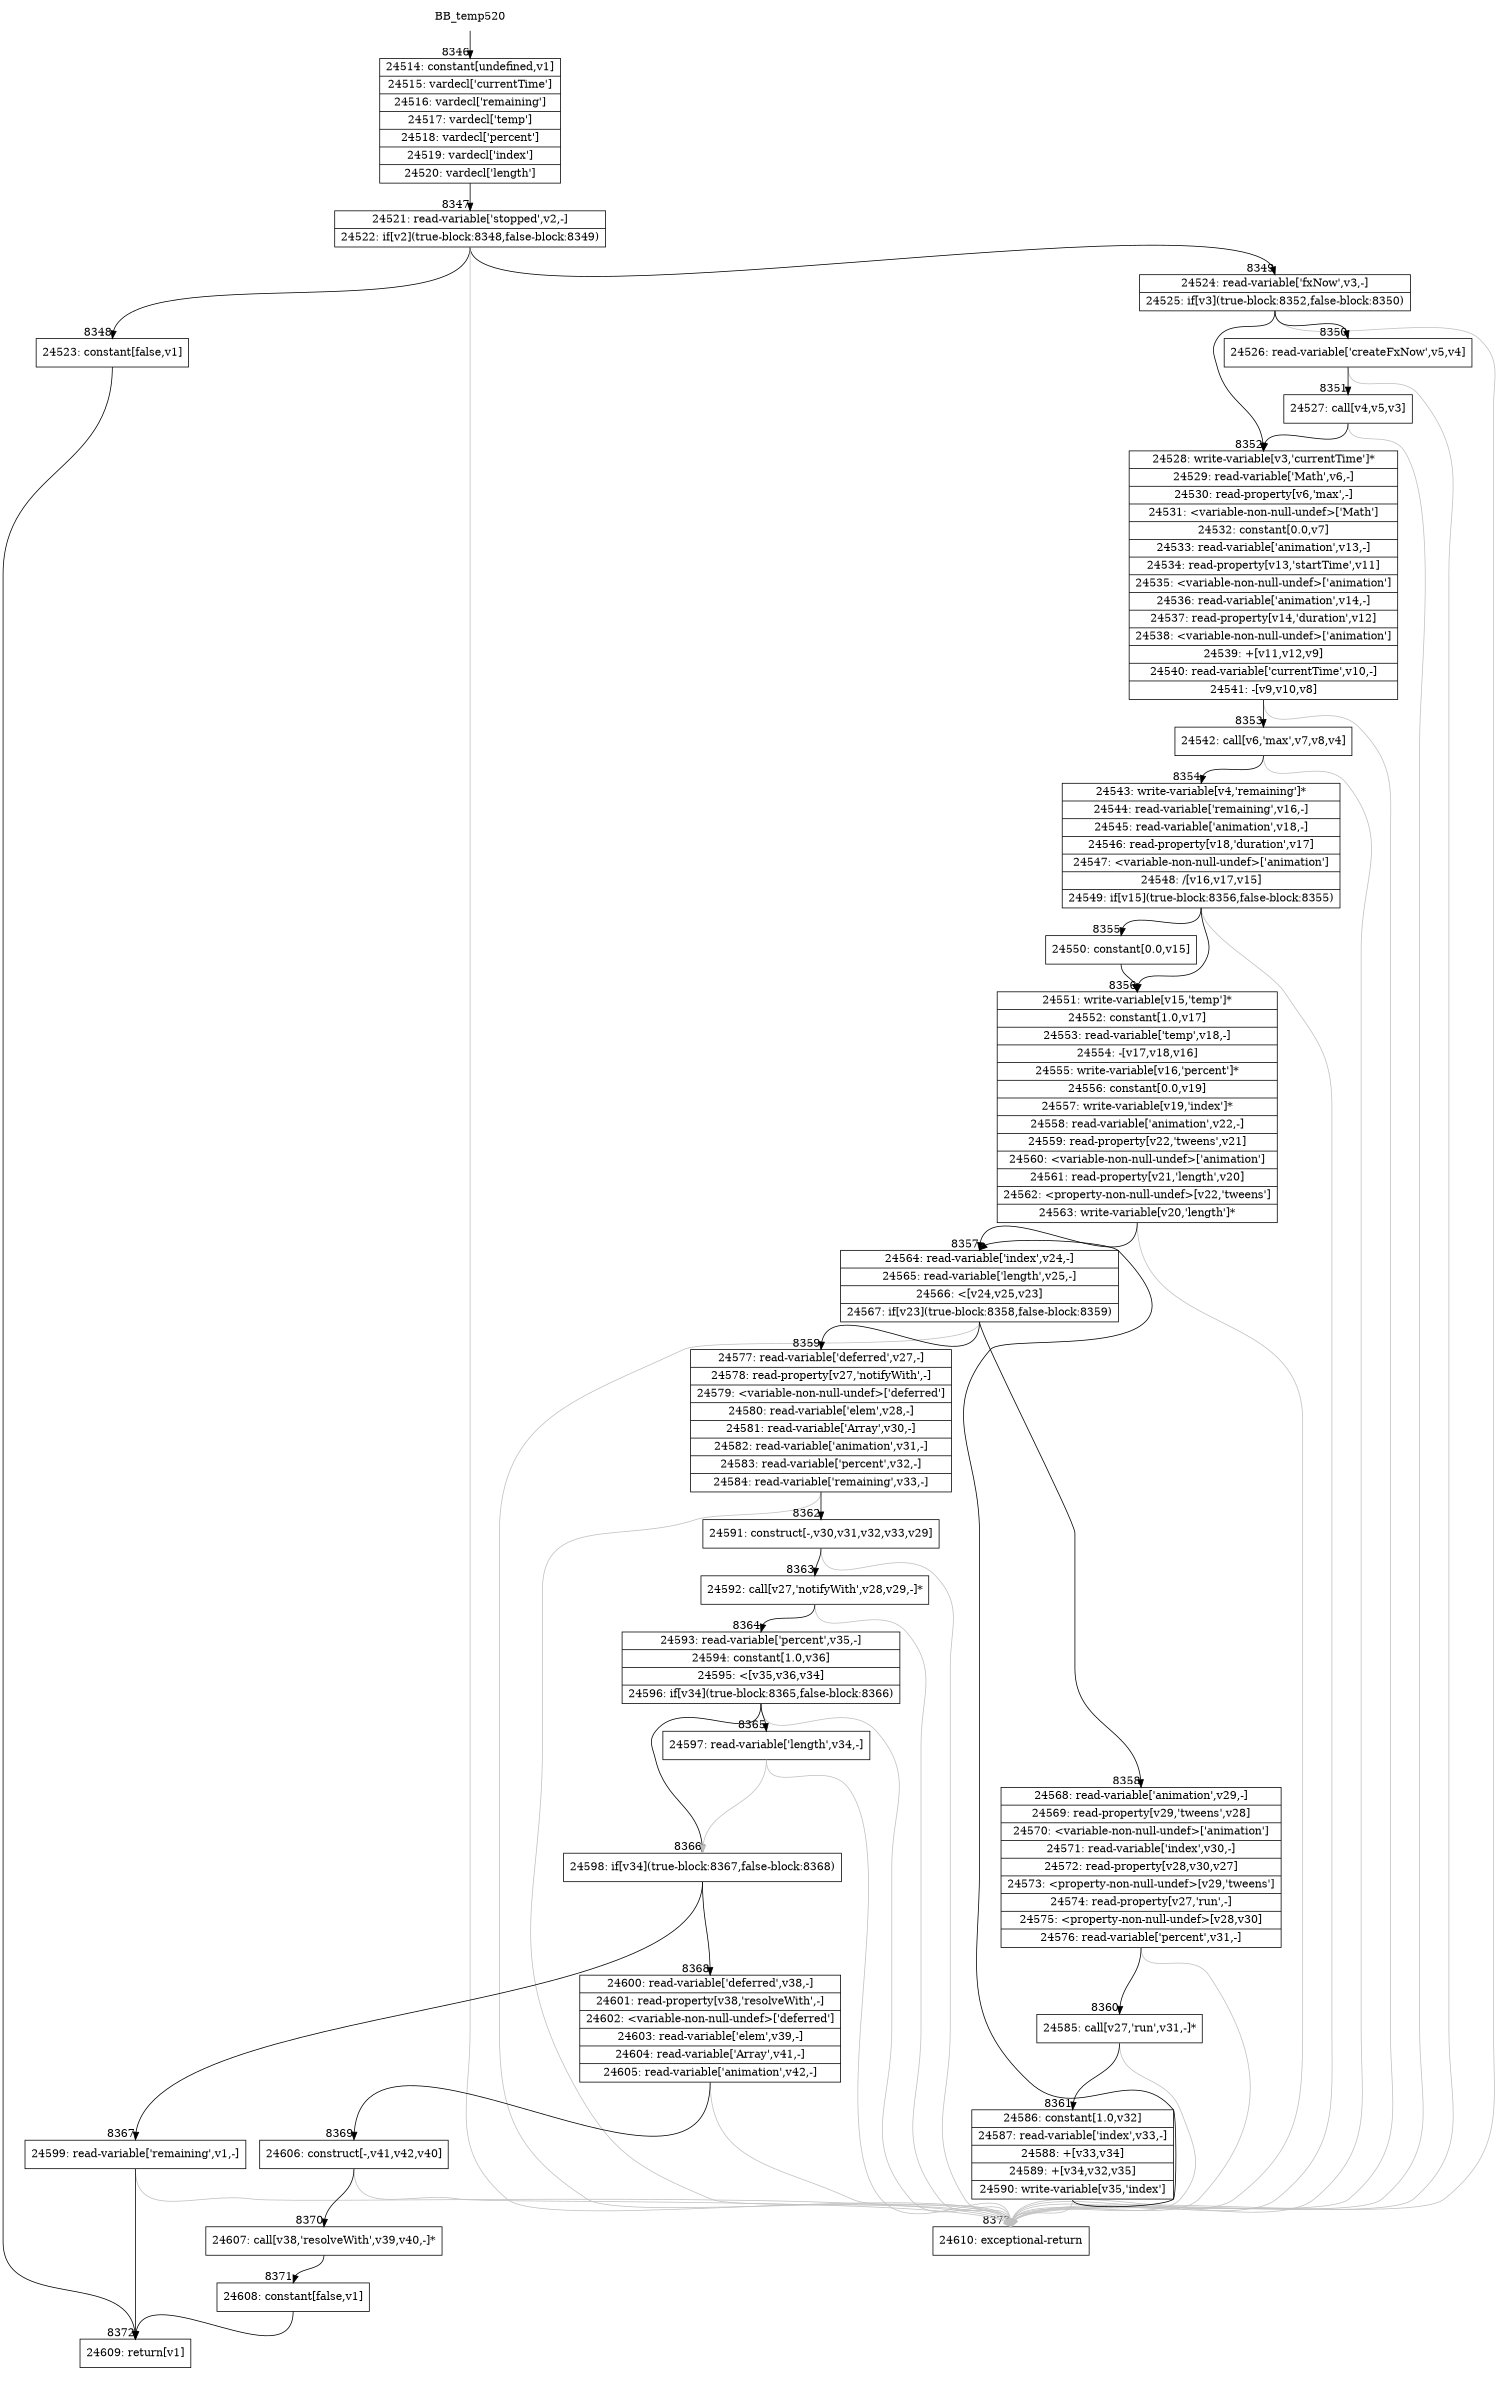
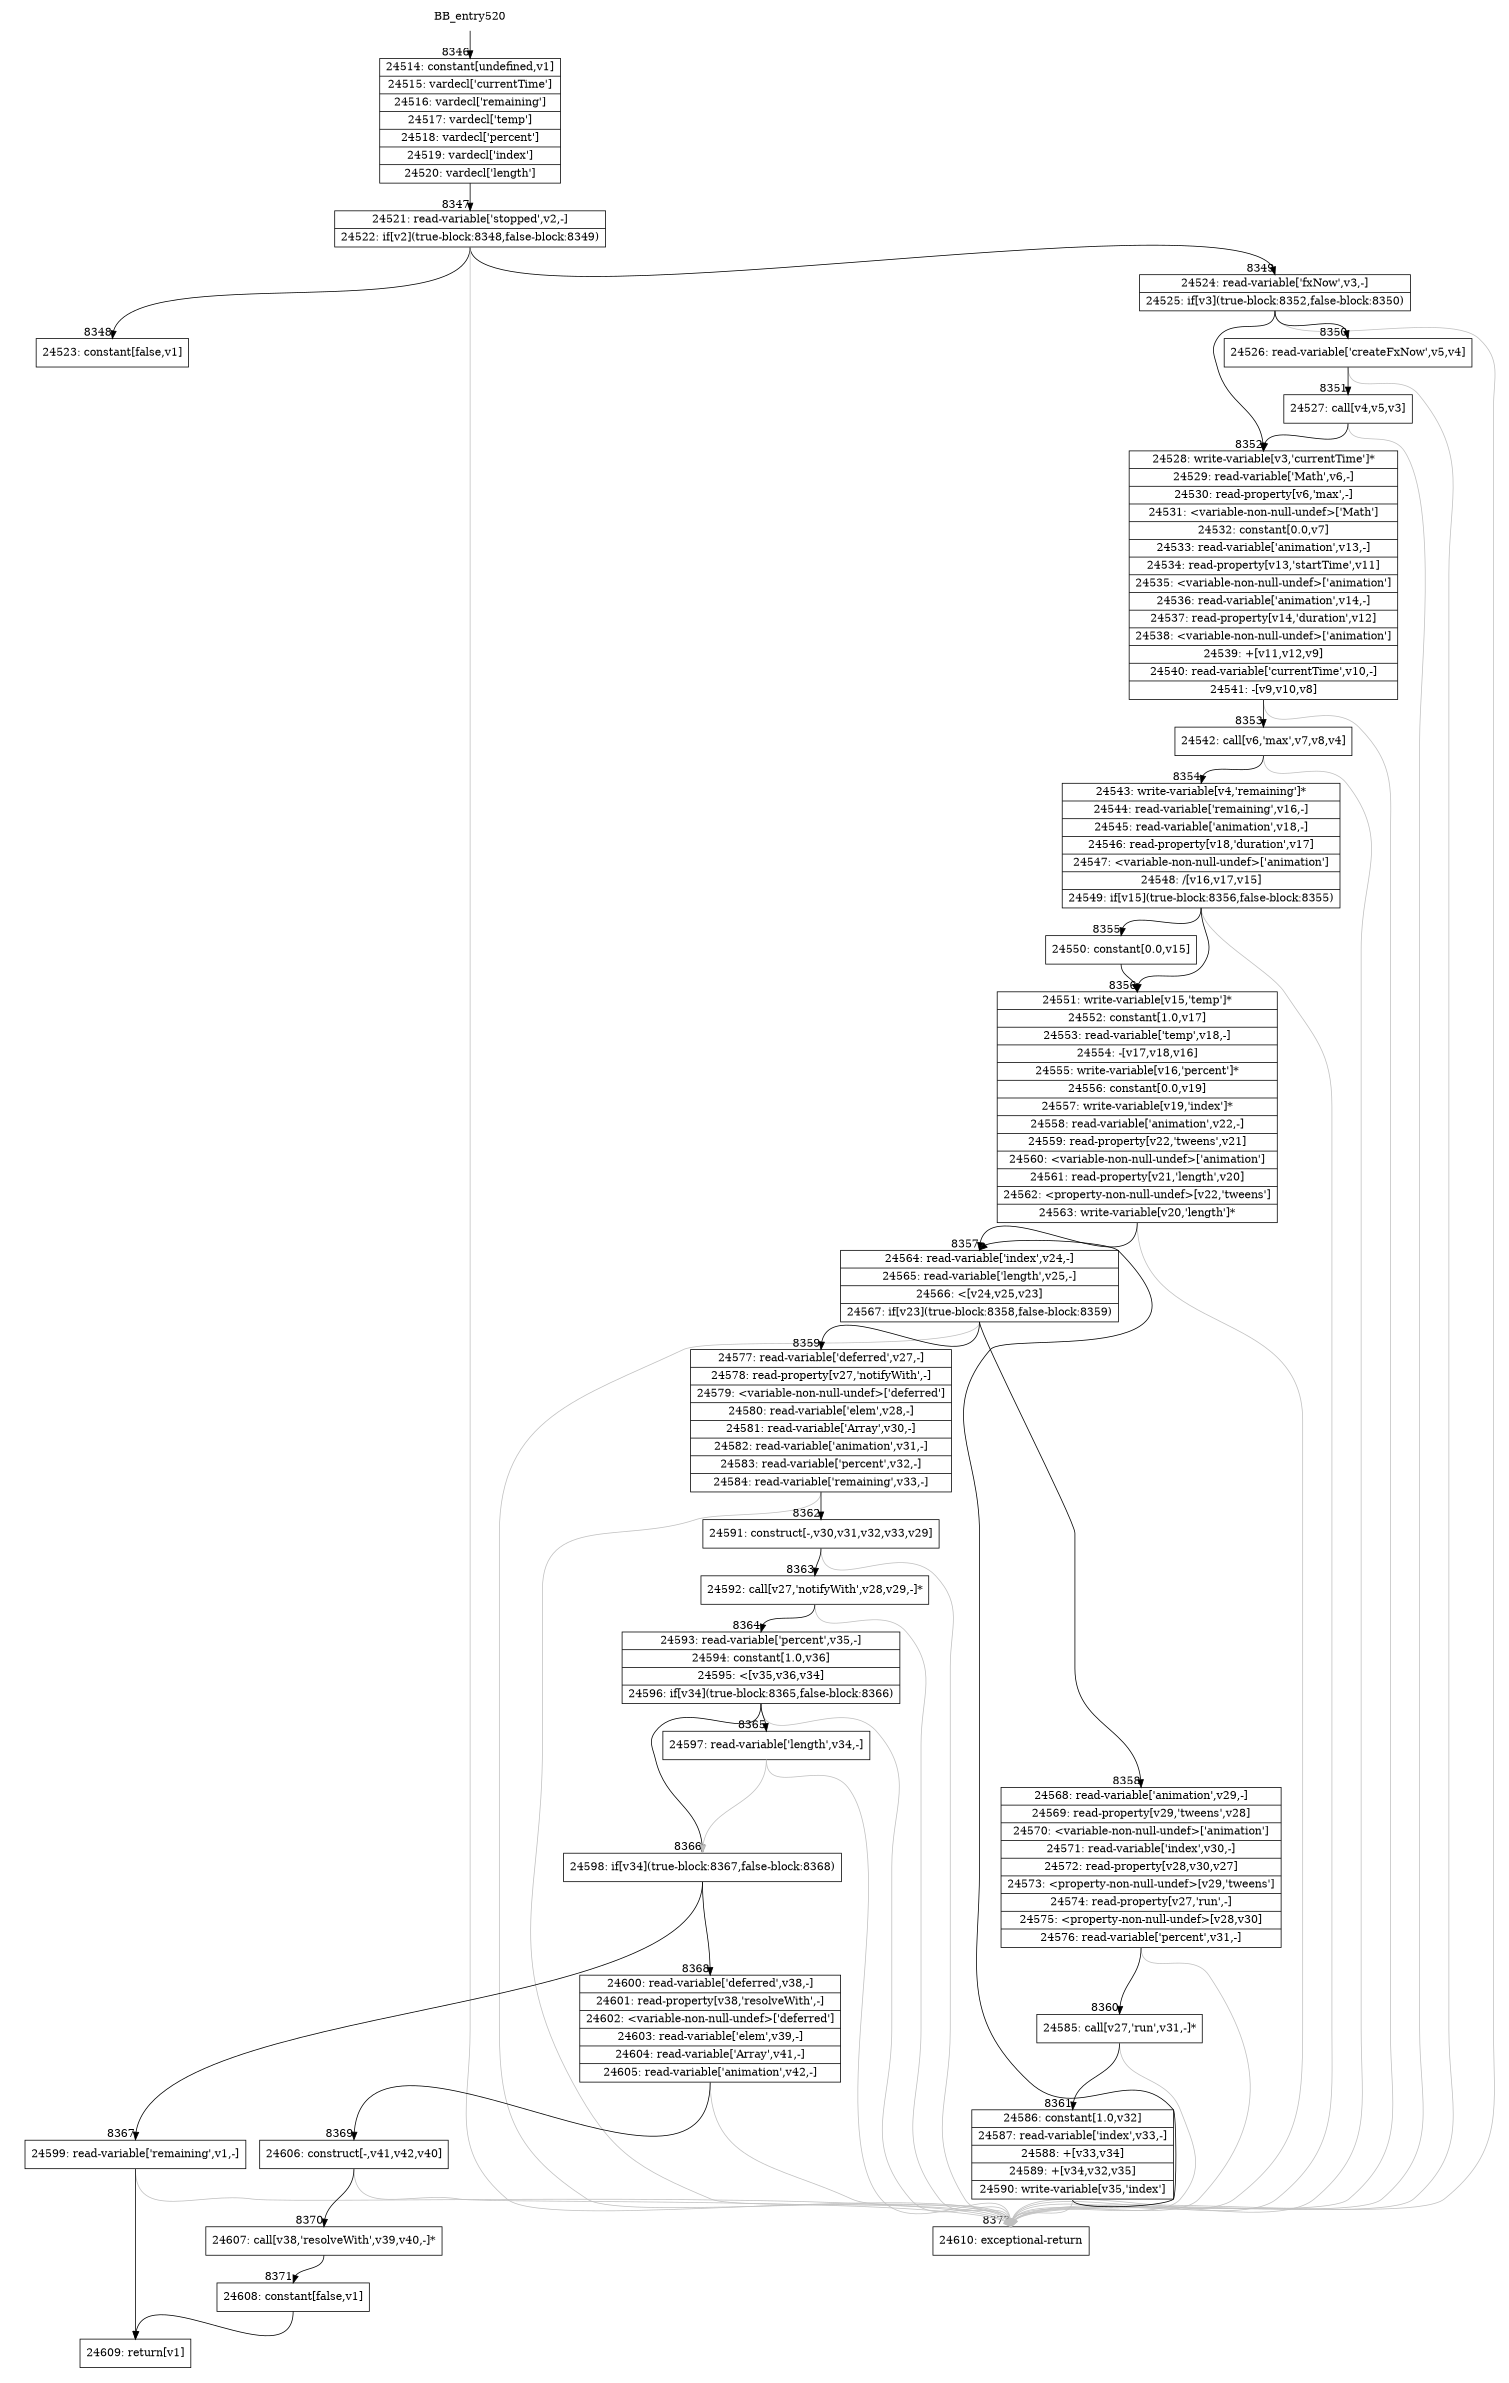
(470, 17) -> (470, 17)
(3, 1374) -> none
